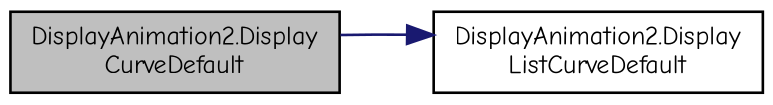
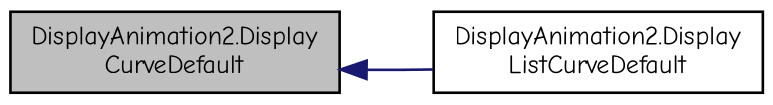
(374, 35) -> (400, 70)
